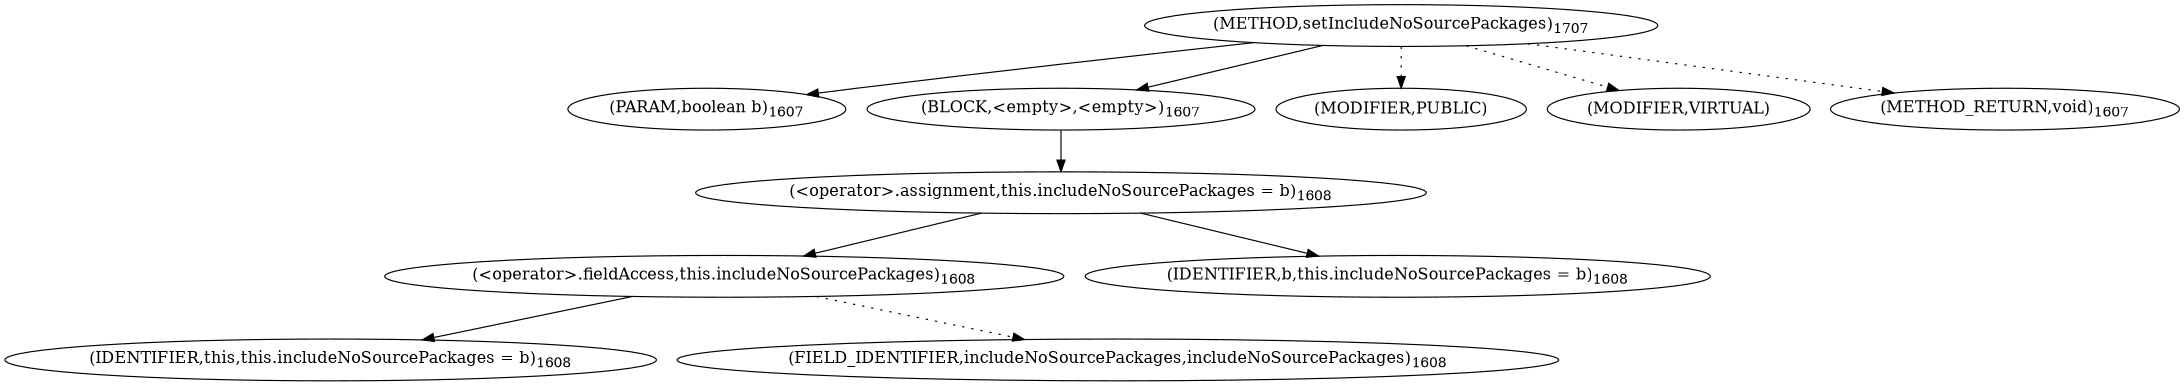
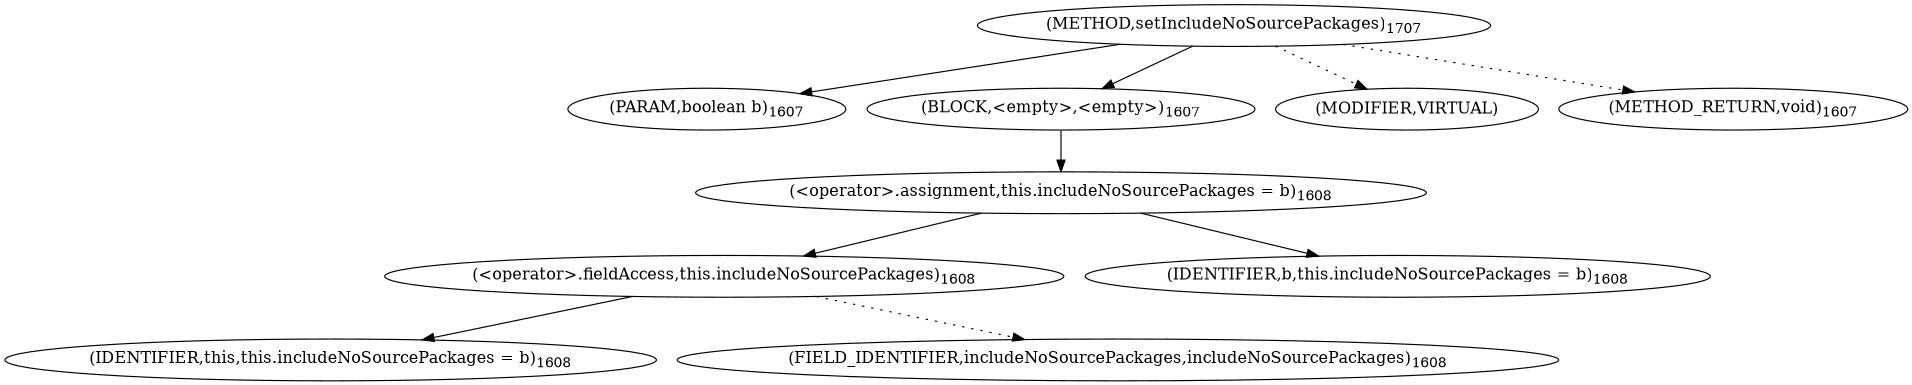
(1401, 109) -> none
